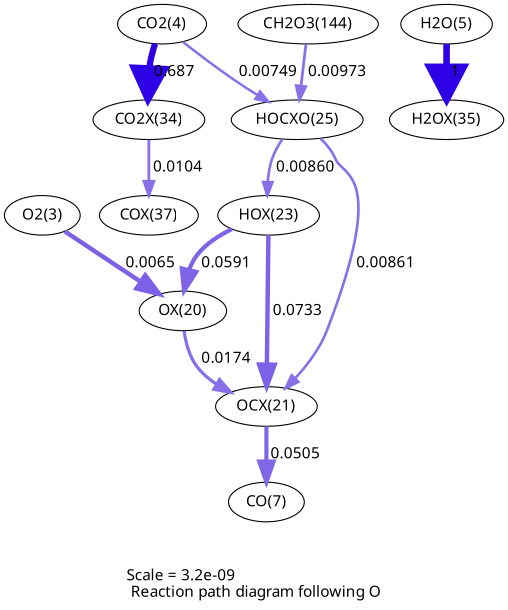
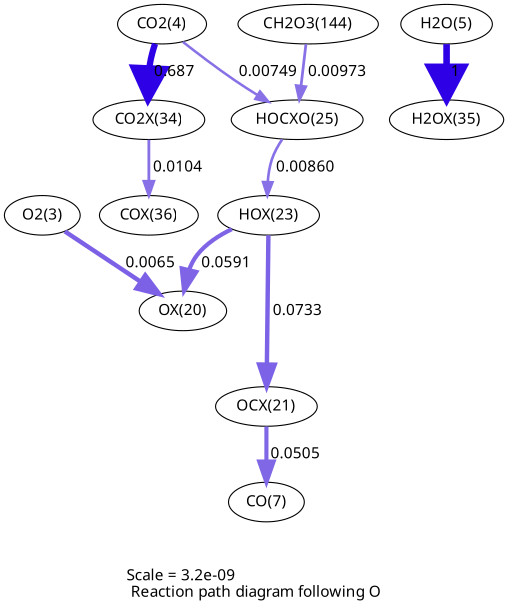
(149, 215) -> (149, 215)
(350, 259) -> none
(194, 362) -> none
